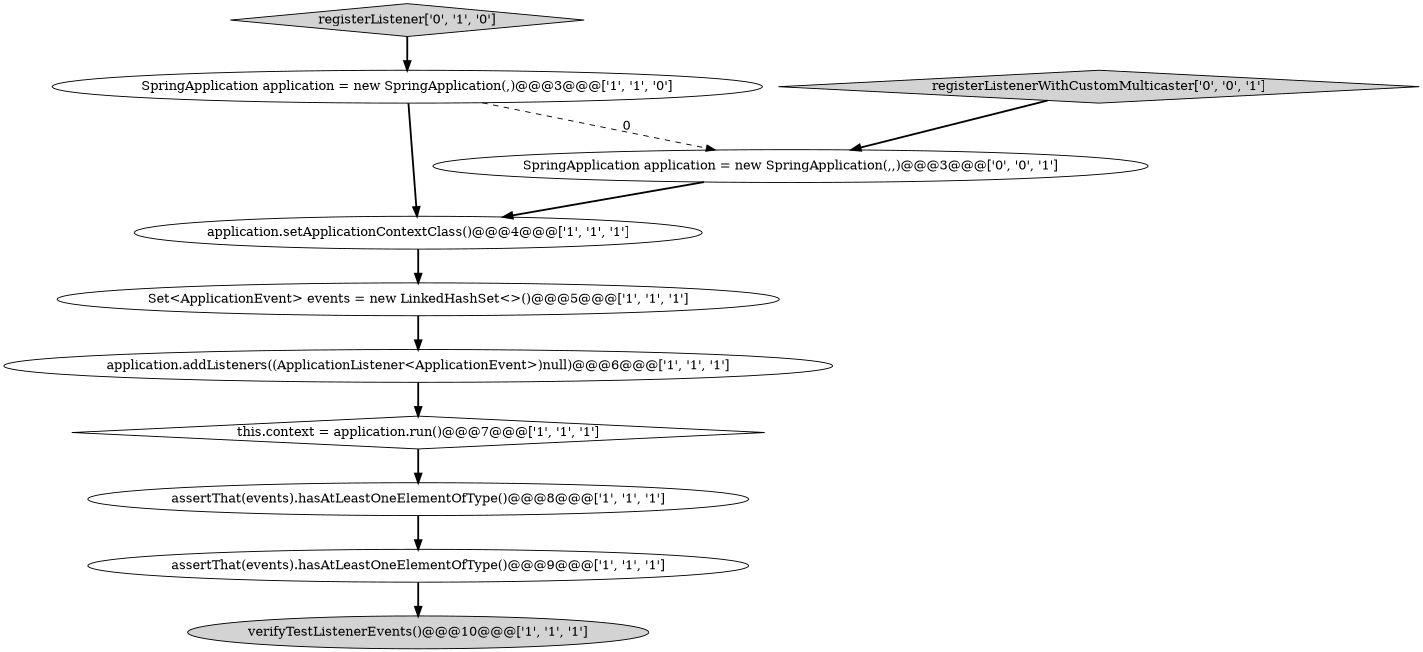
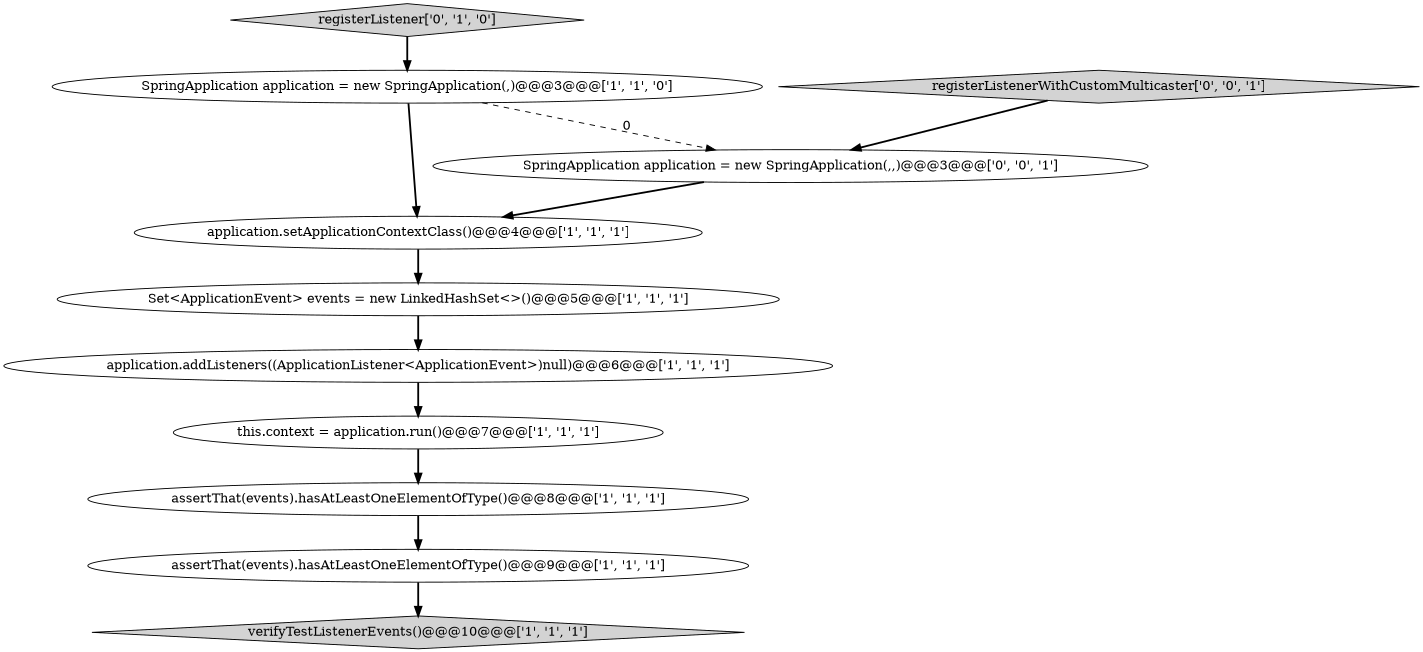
(418, 433) -> (418, 433)
(418, 632) -> (418, 632)
